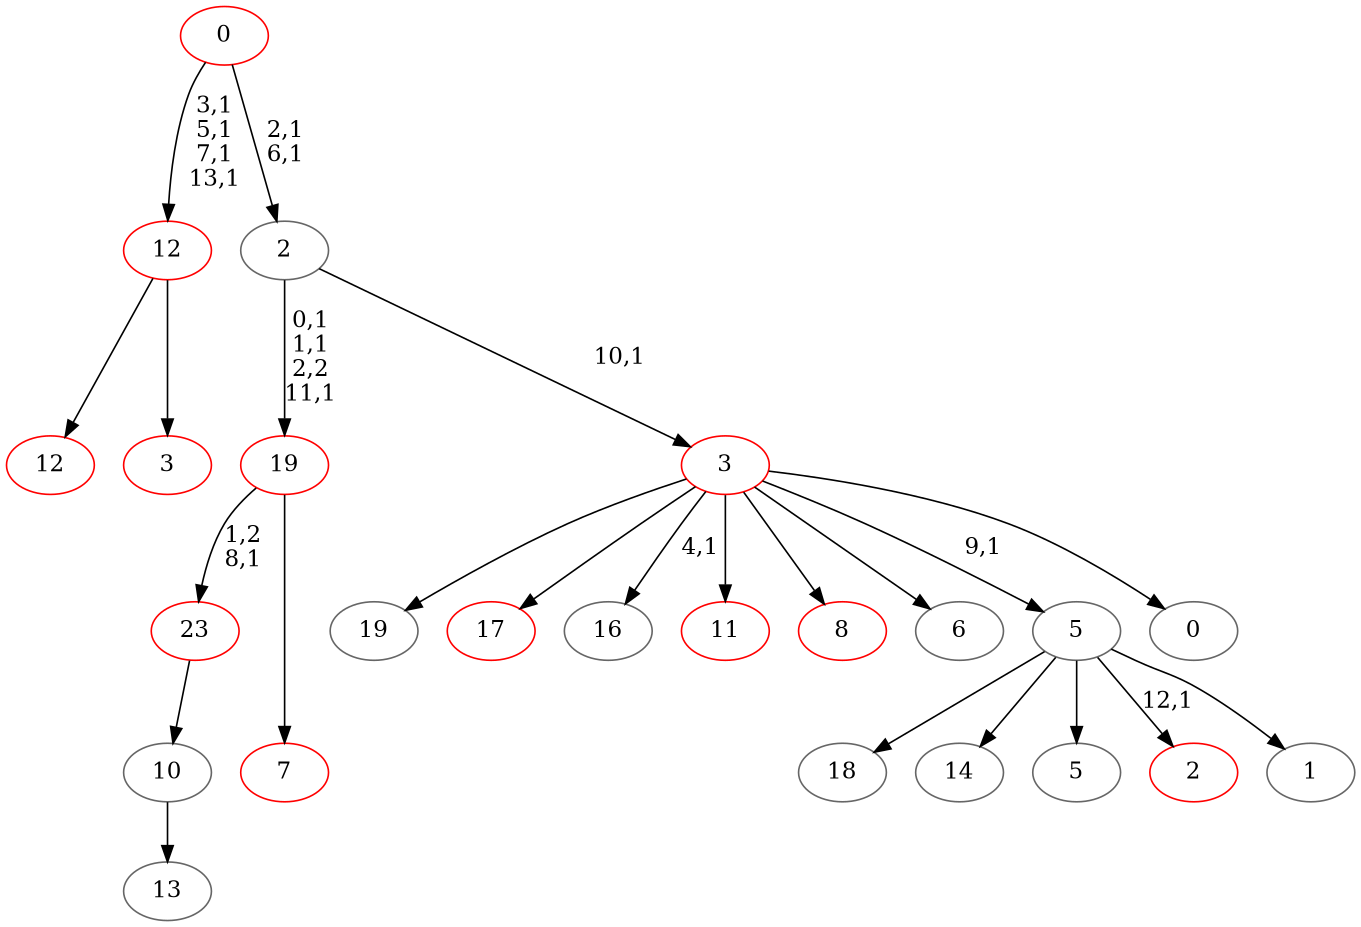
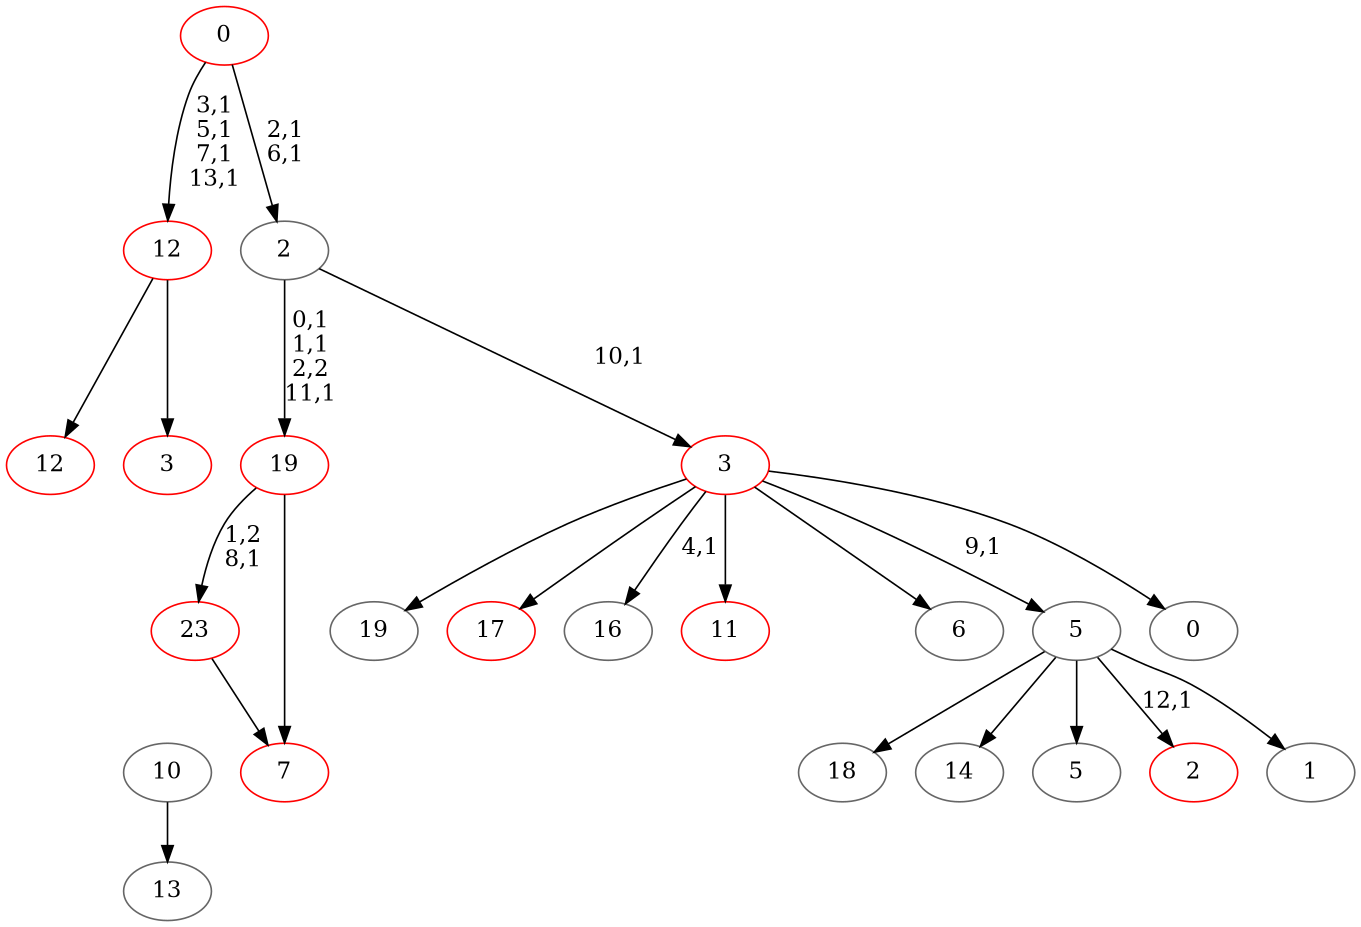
(842, 631) -> none
(183, 694) -> (236, 695)
